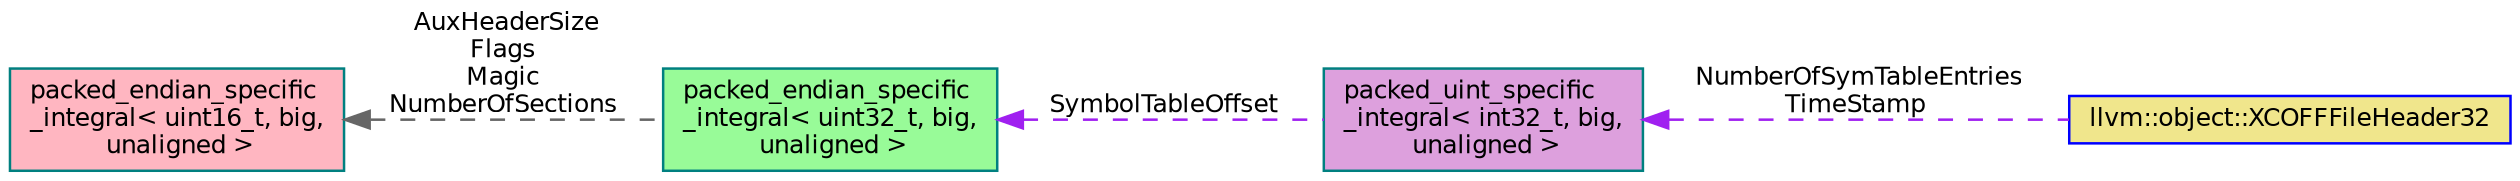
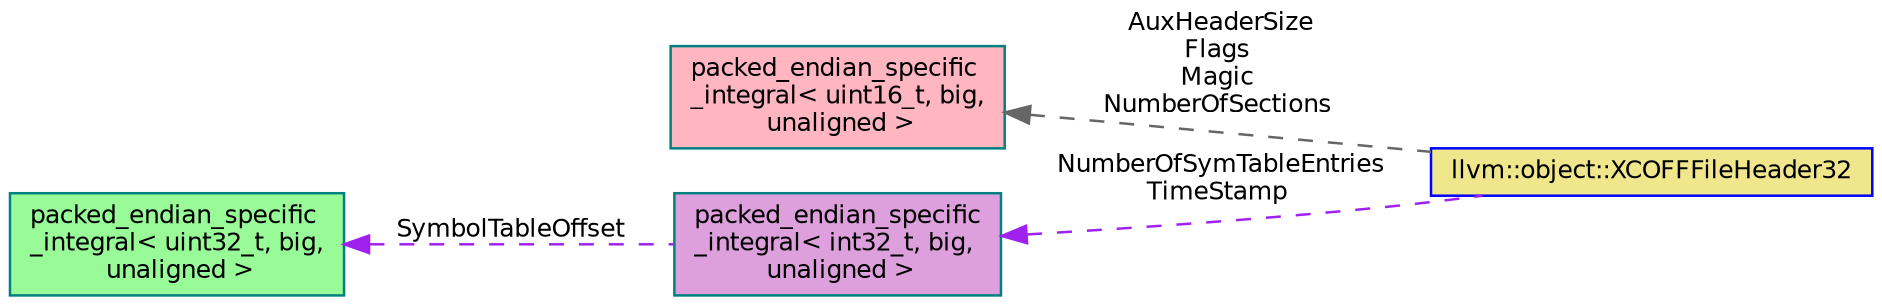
(517, 120) -> (1230, 133)
(1483, 120) -> (838, 244)
